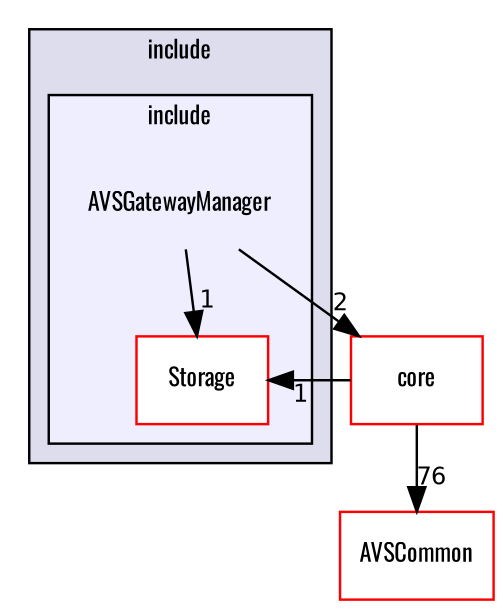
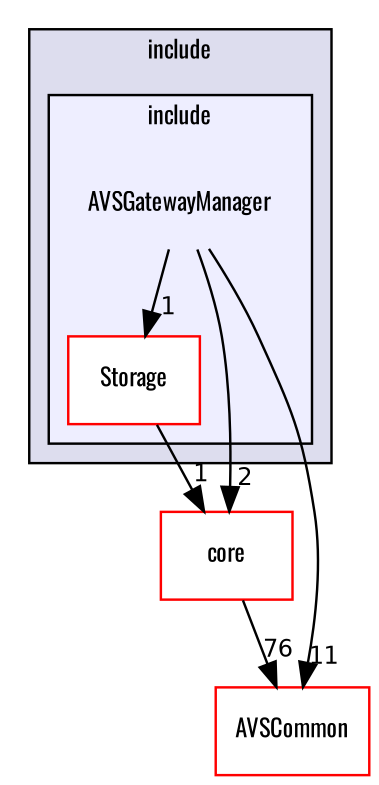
(322, 380) -> (175, 457)
none -> (295, 425)
